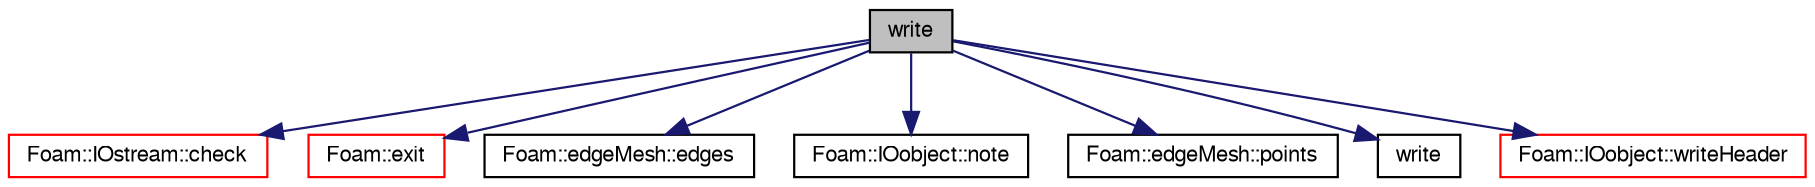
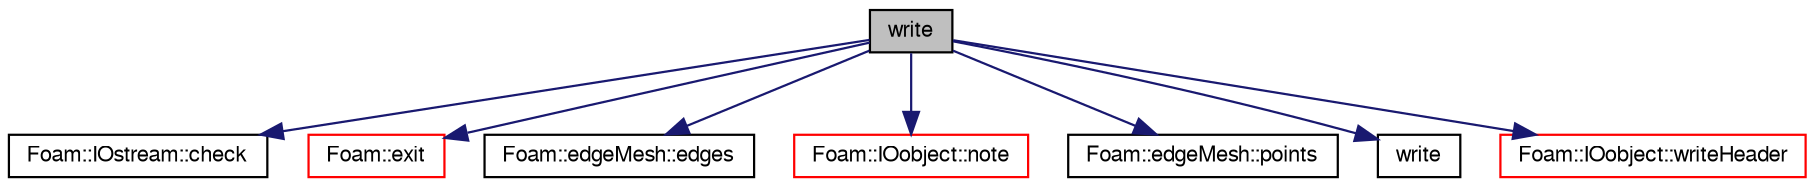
(138, 156) -> (138, 156)
(911, 156) -> (911, 156)
